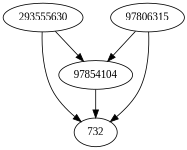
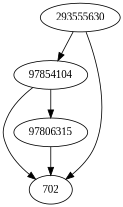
(124, 43) -> (51, 100)
(96, 132) -> (51, 190)
